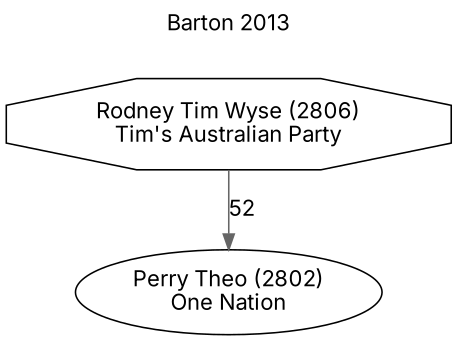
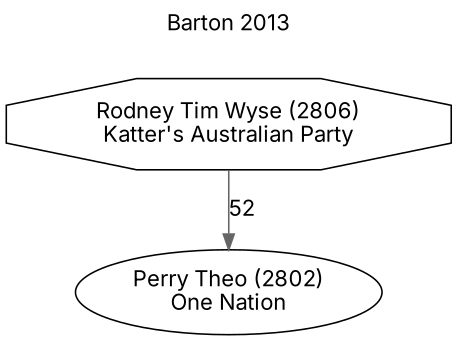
(229, 124) -> (229, 124)
